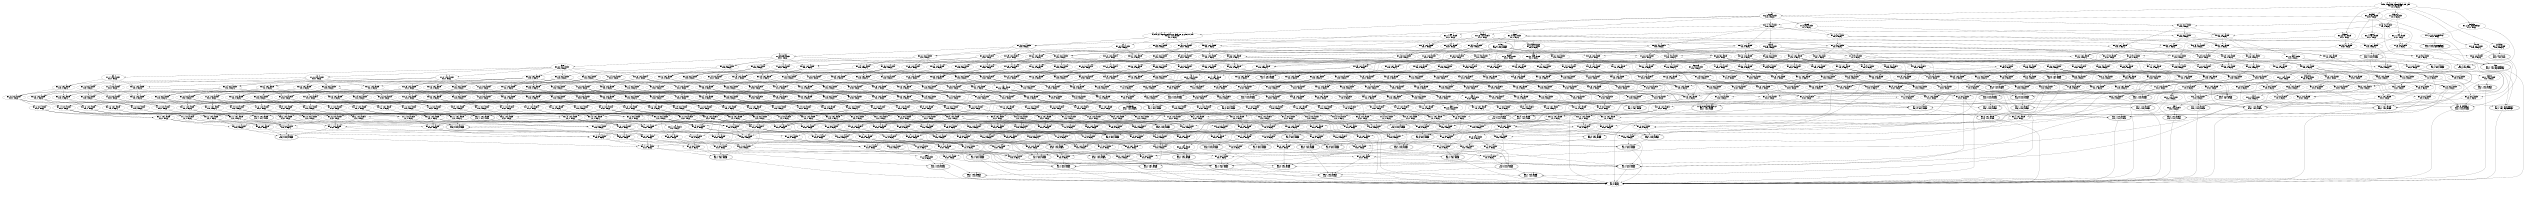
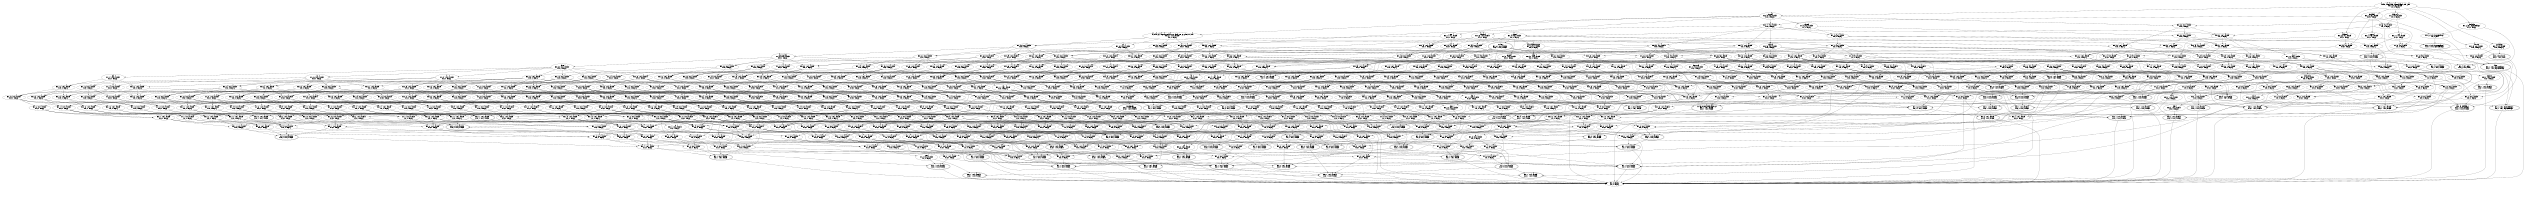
(2435, 36) -> (2435, 36)
(1820, 57) -> (1820, 57)
(2284, 77) -> none
